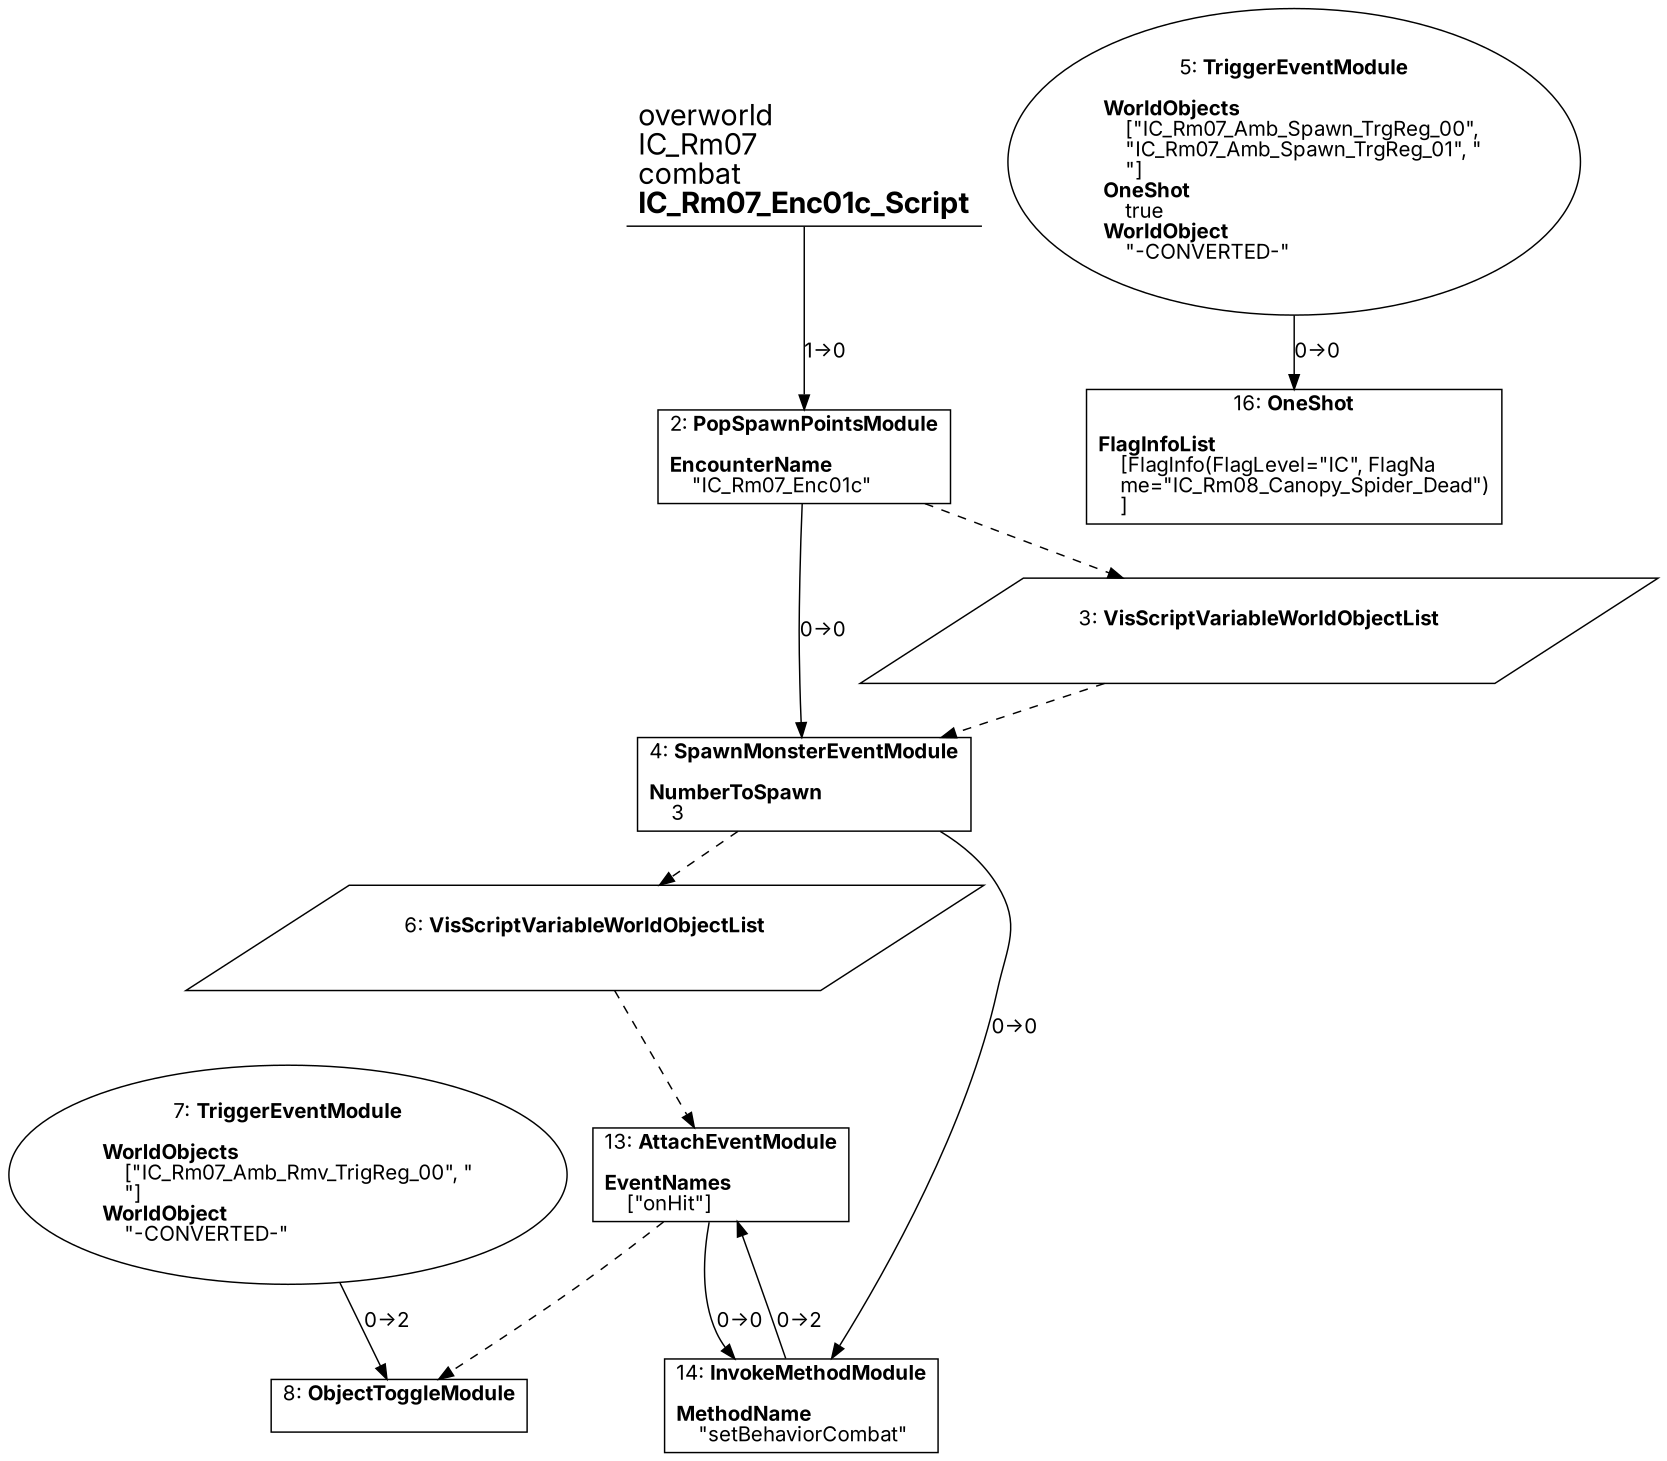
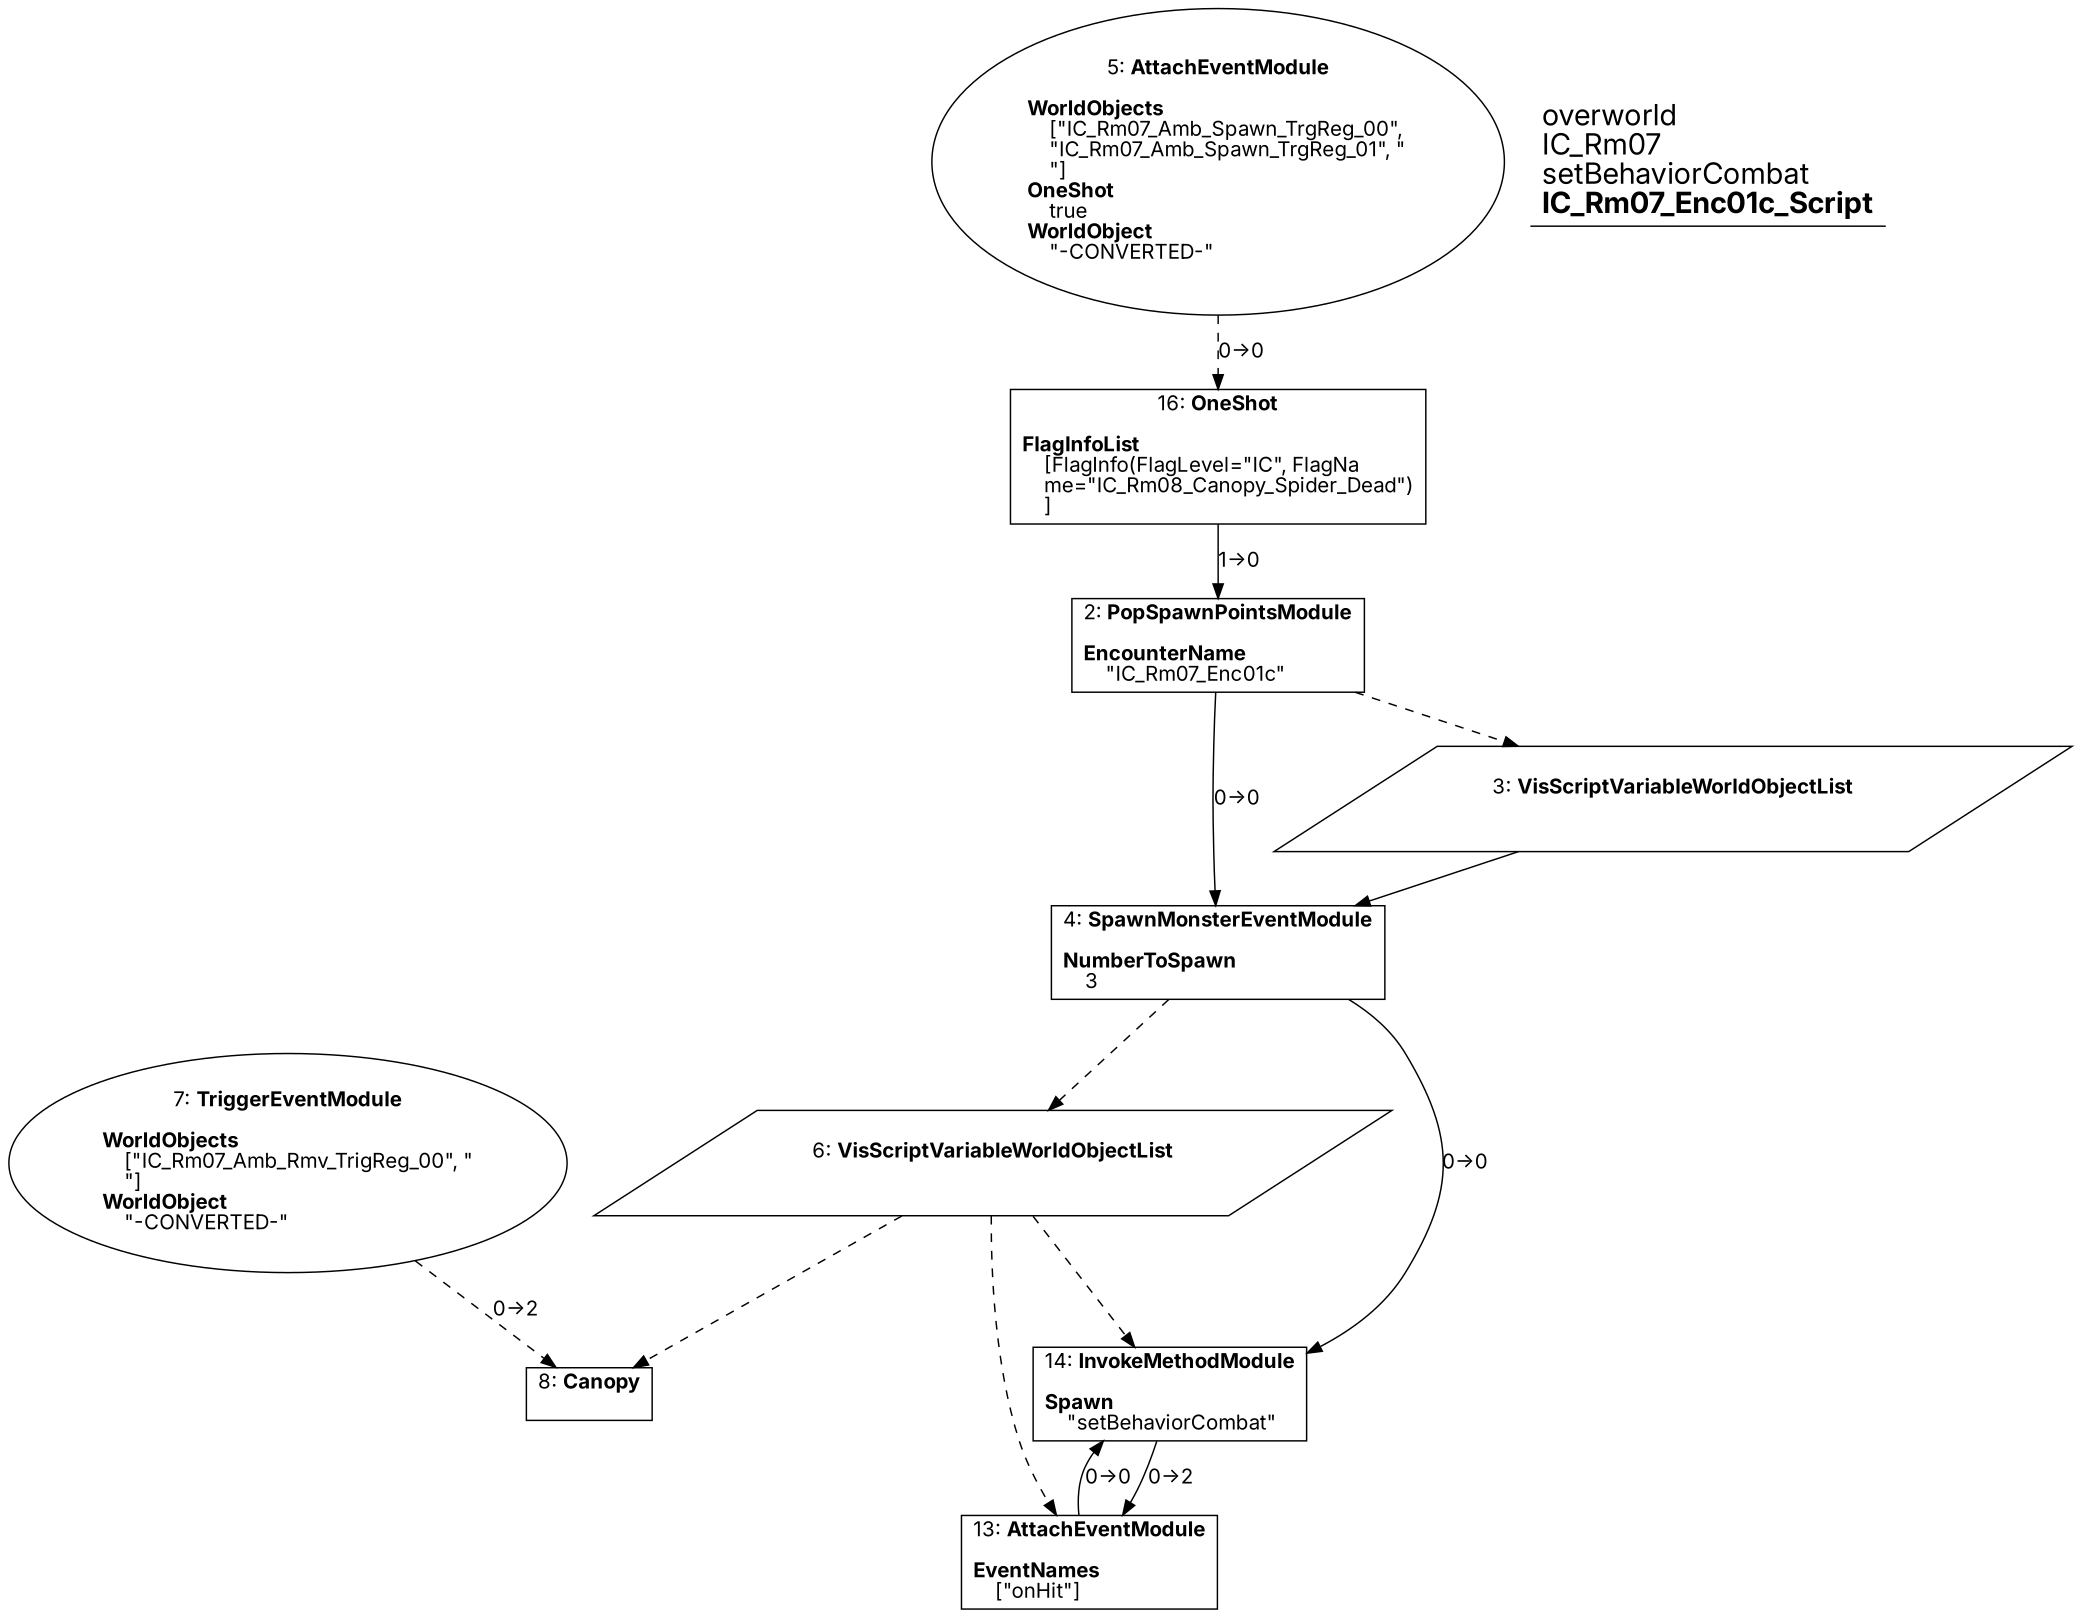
(1306, 68) -> (1230, 68)
(690, 175) -> (1677, 175)
(804, 311) -> (1218, 554)
(1294, 345) -> (1218, 345)
(1030, 708) -> (1444, 876)
none -> (1079, 1276)
(559, 1299) -> (774, 1288)
(360, 1324) -> (480, 1310)
(412, 1394) -> (602, 1382)
(744, 1415) -> (1080, 1403)
